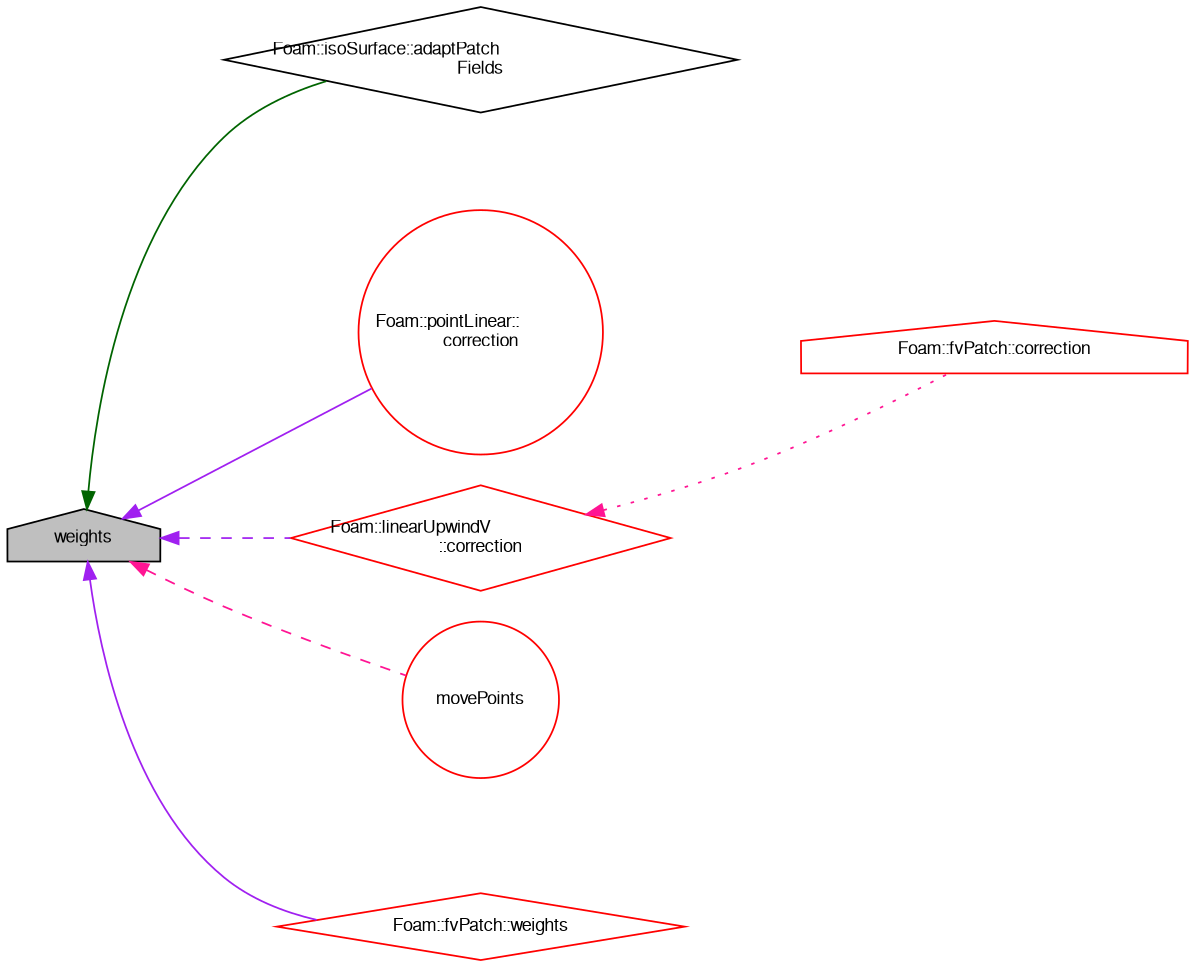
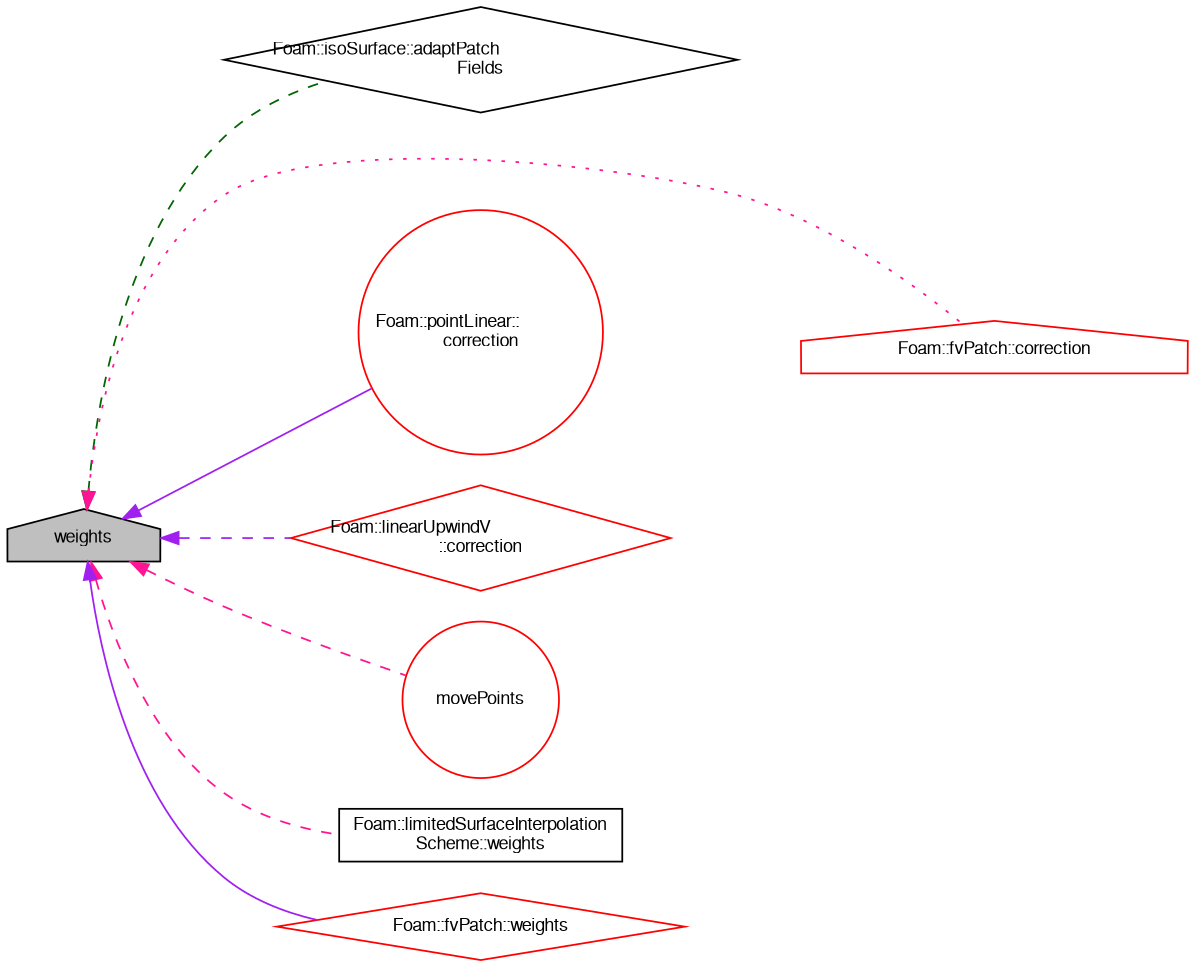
(149, 248) -> (149, 248)
(780, 453) -> (442, 159)
none -> (481, 835)
